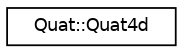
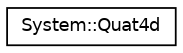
(91, 27) -> (91, 27)
